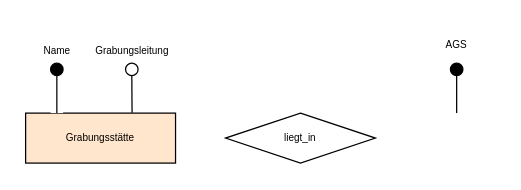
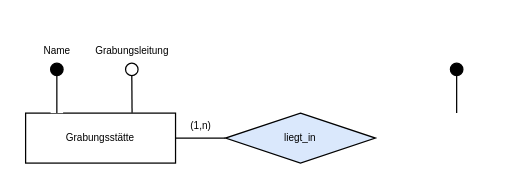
(457, 44) -> none
(101, 138) -> (101, 138)
none -> (201, 138)
(301, 138) -> (301, 138)
